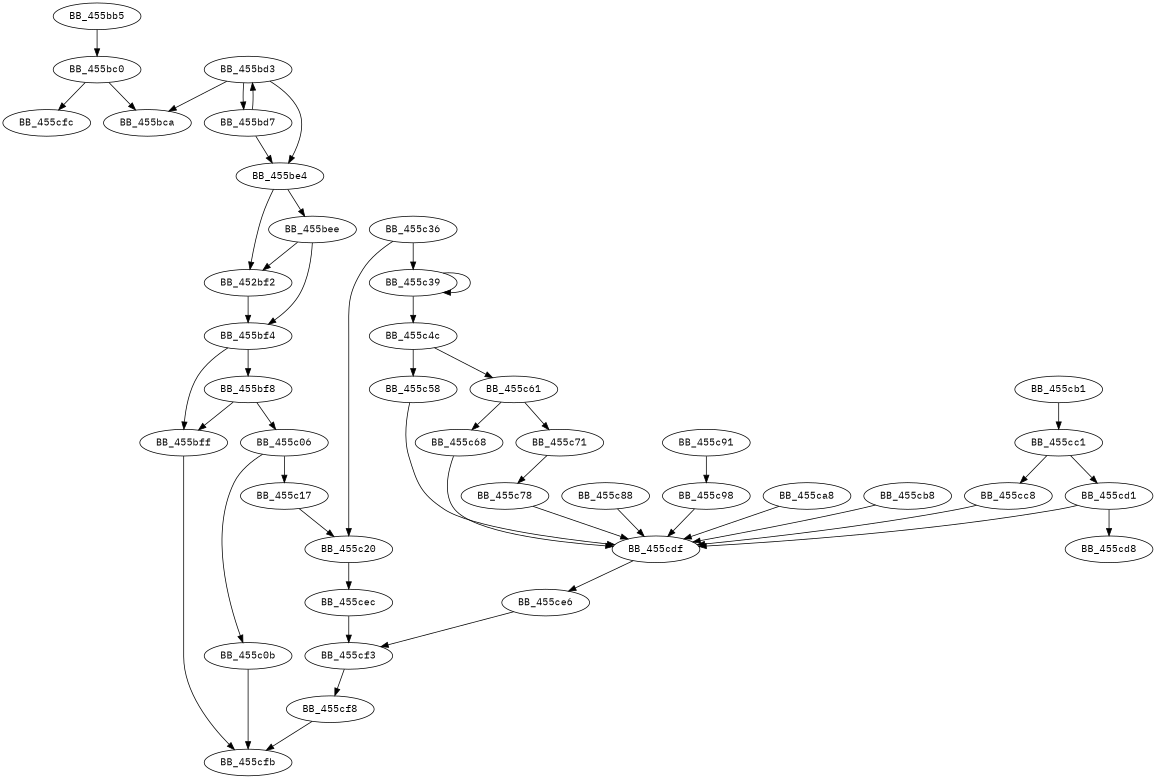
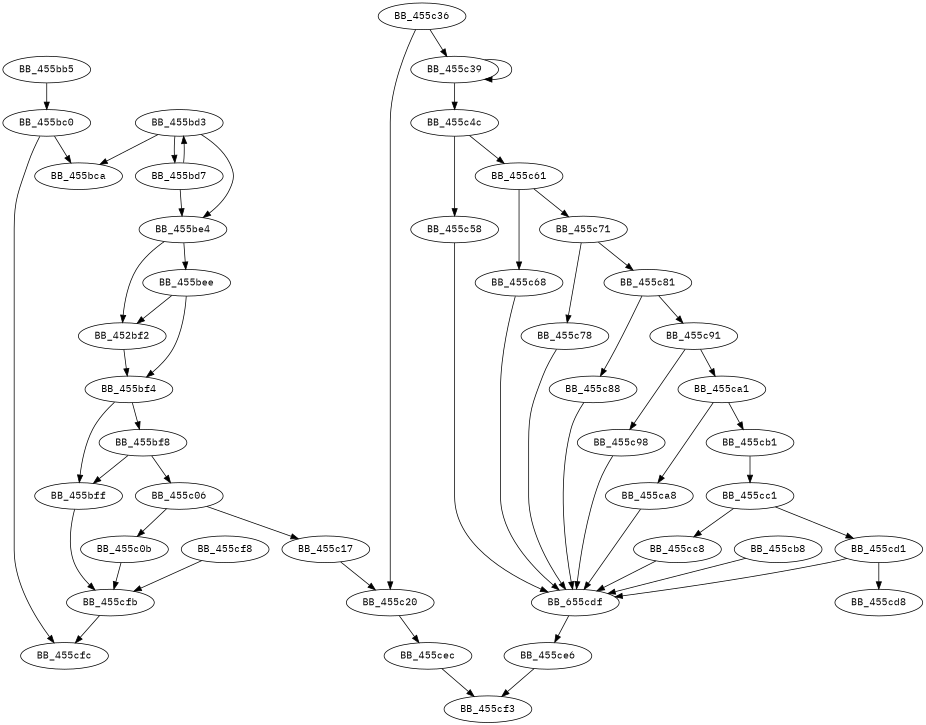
none -> (648, 283)
none -> (722, 389)
(656, 549) -> (575, 603)
none -> (90, 626)
(341, 679) -> none
